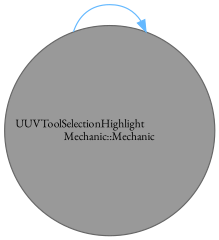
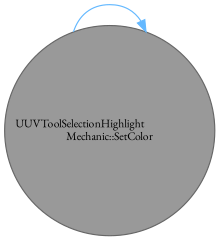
(110, 131) -> (110, 131)
